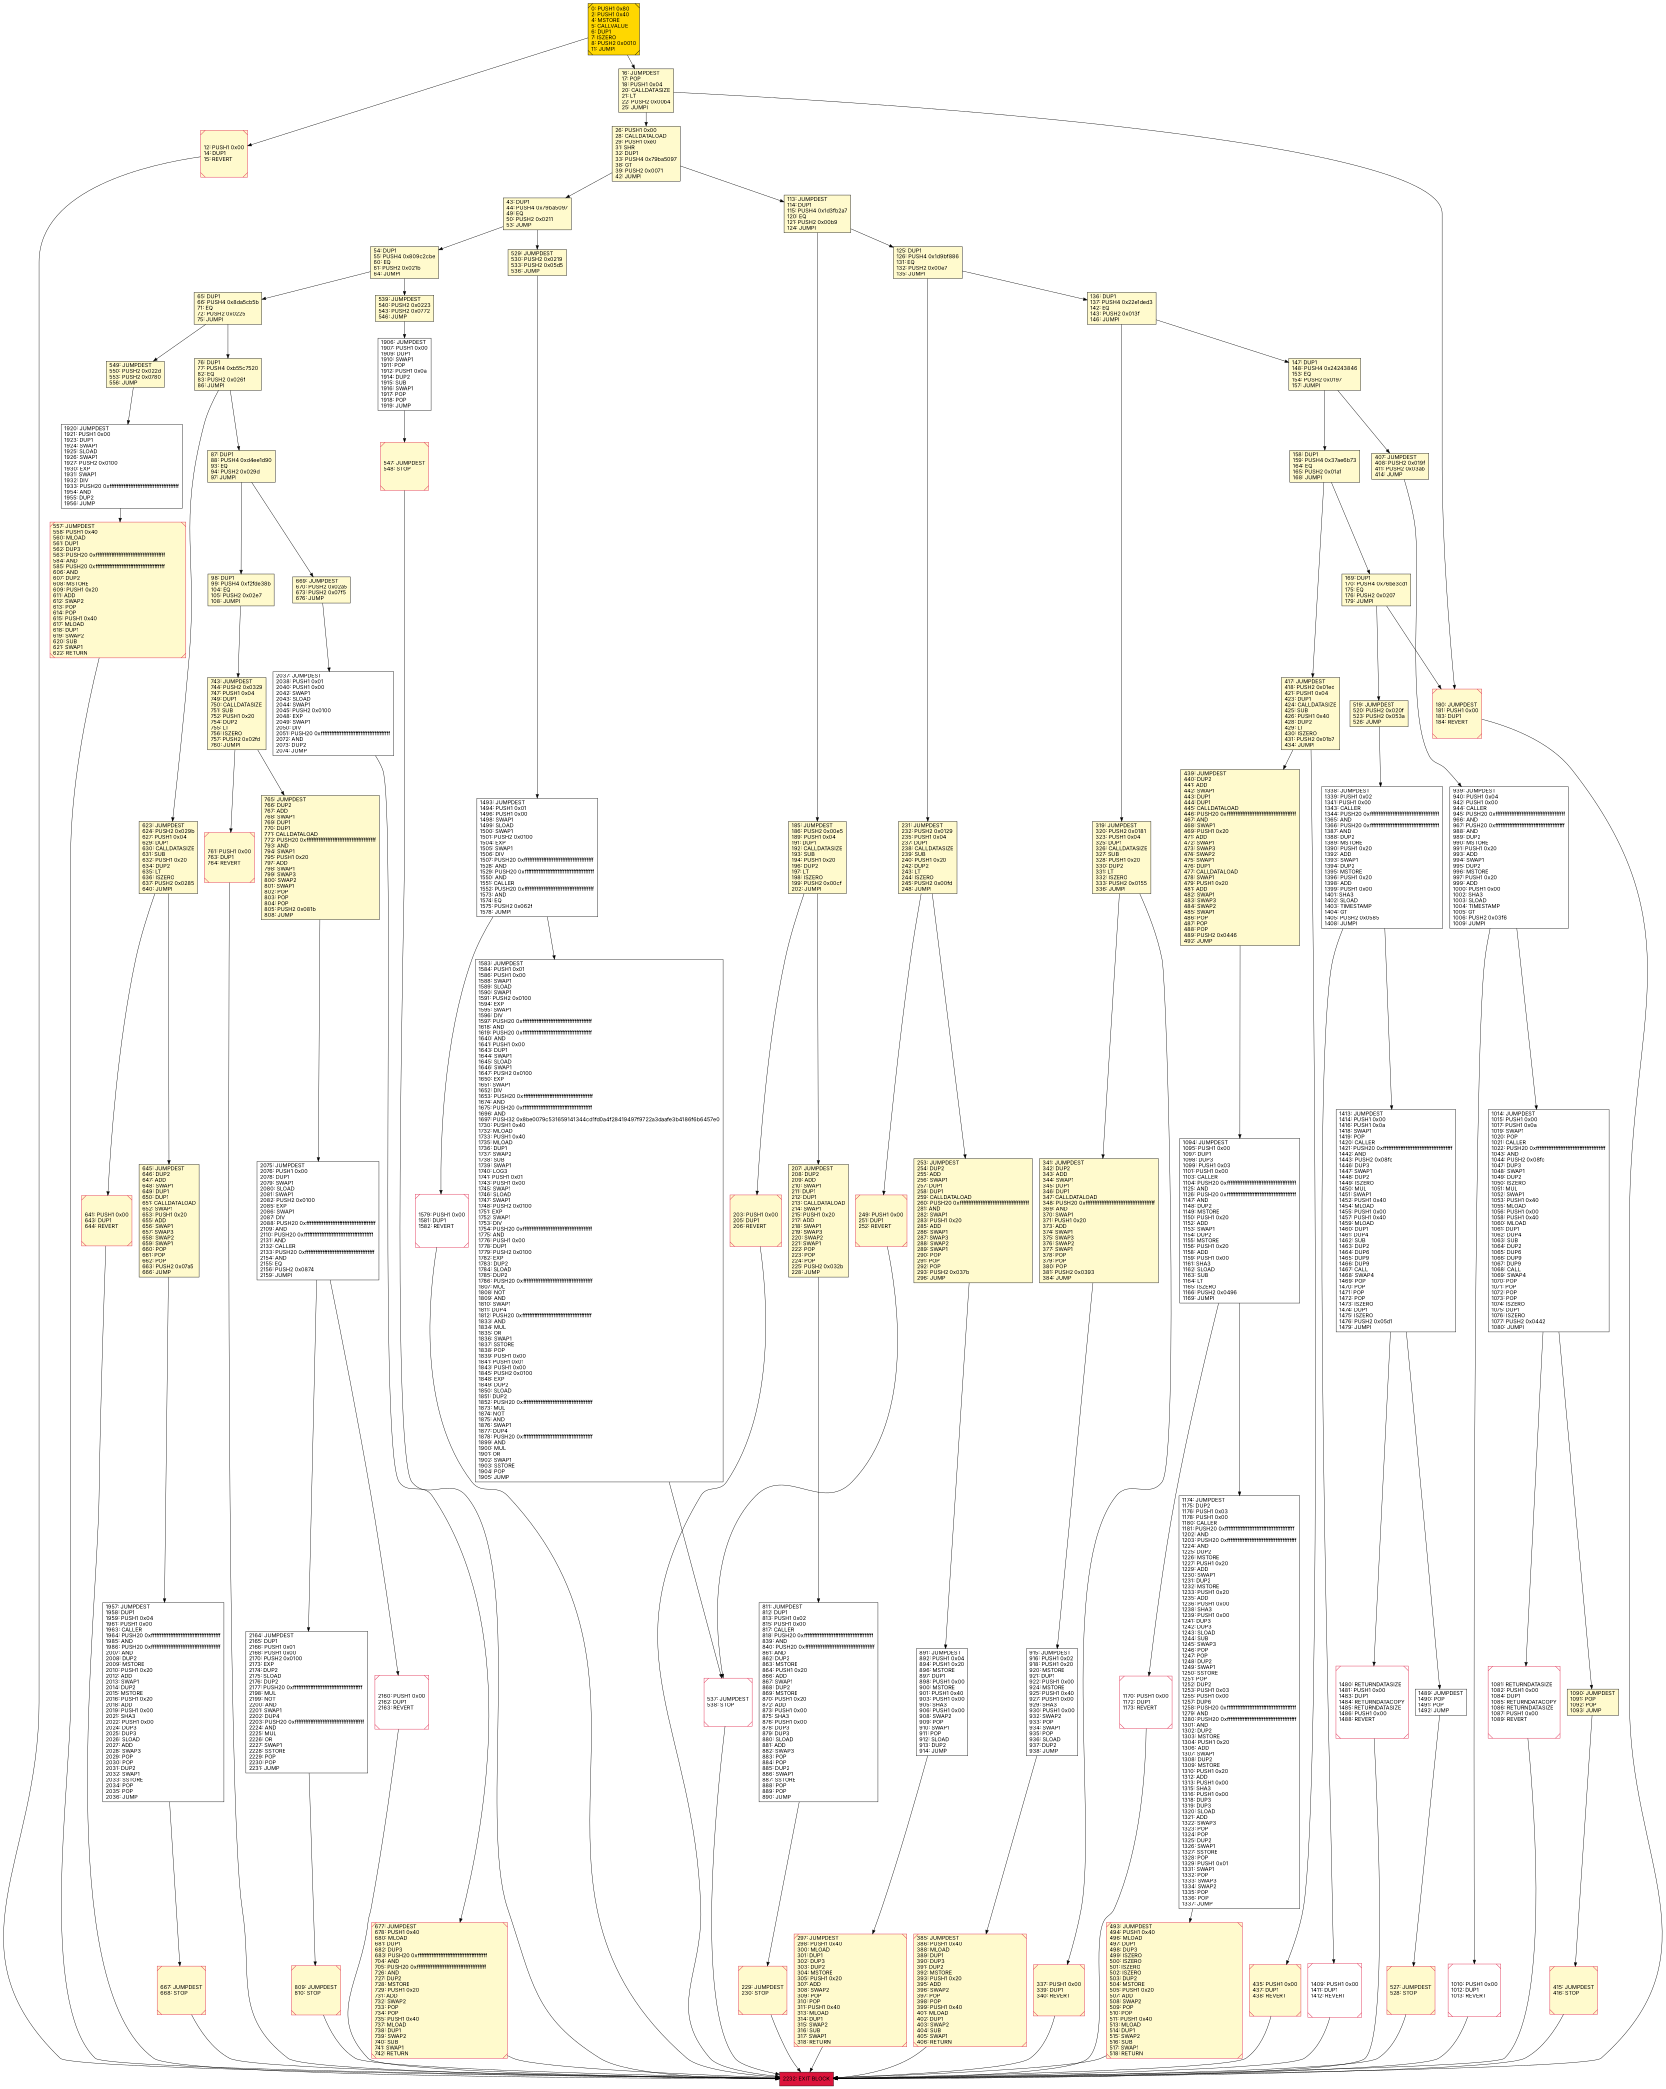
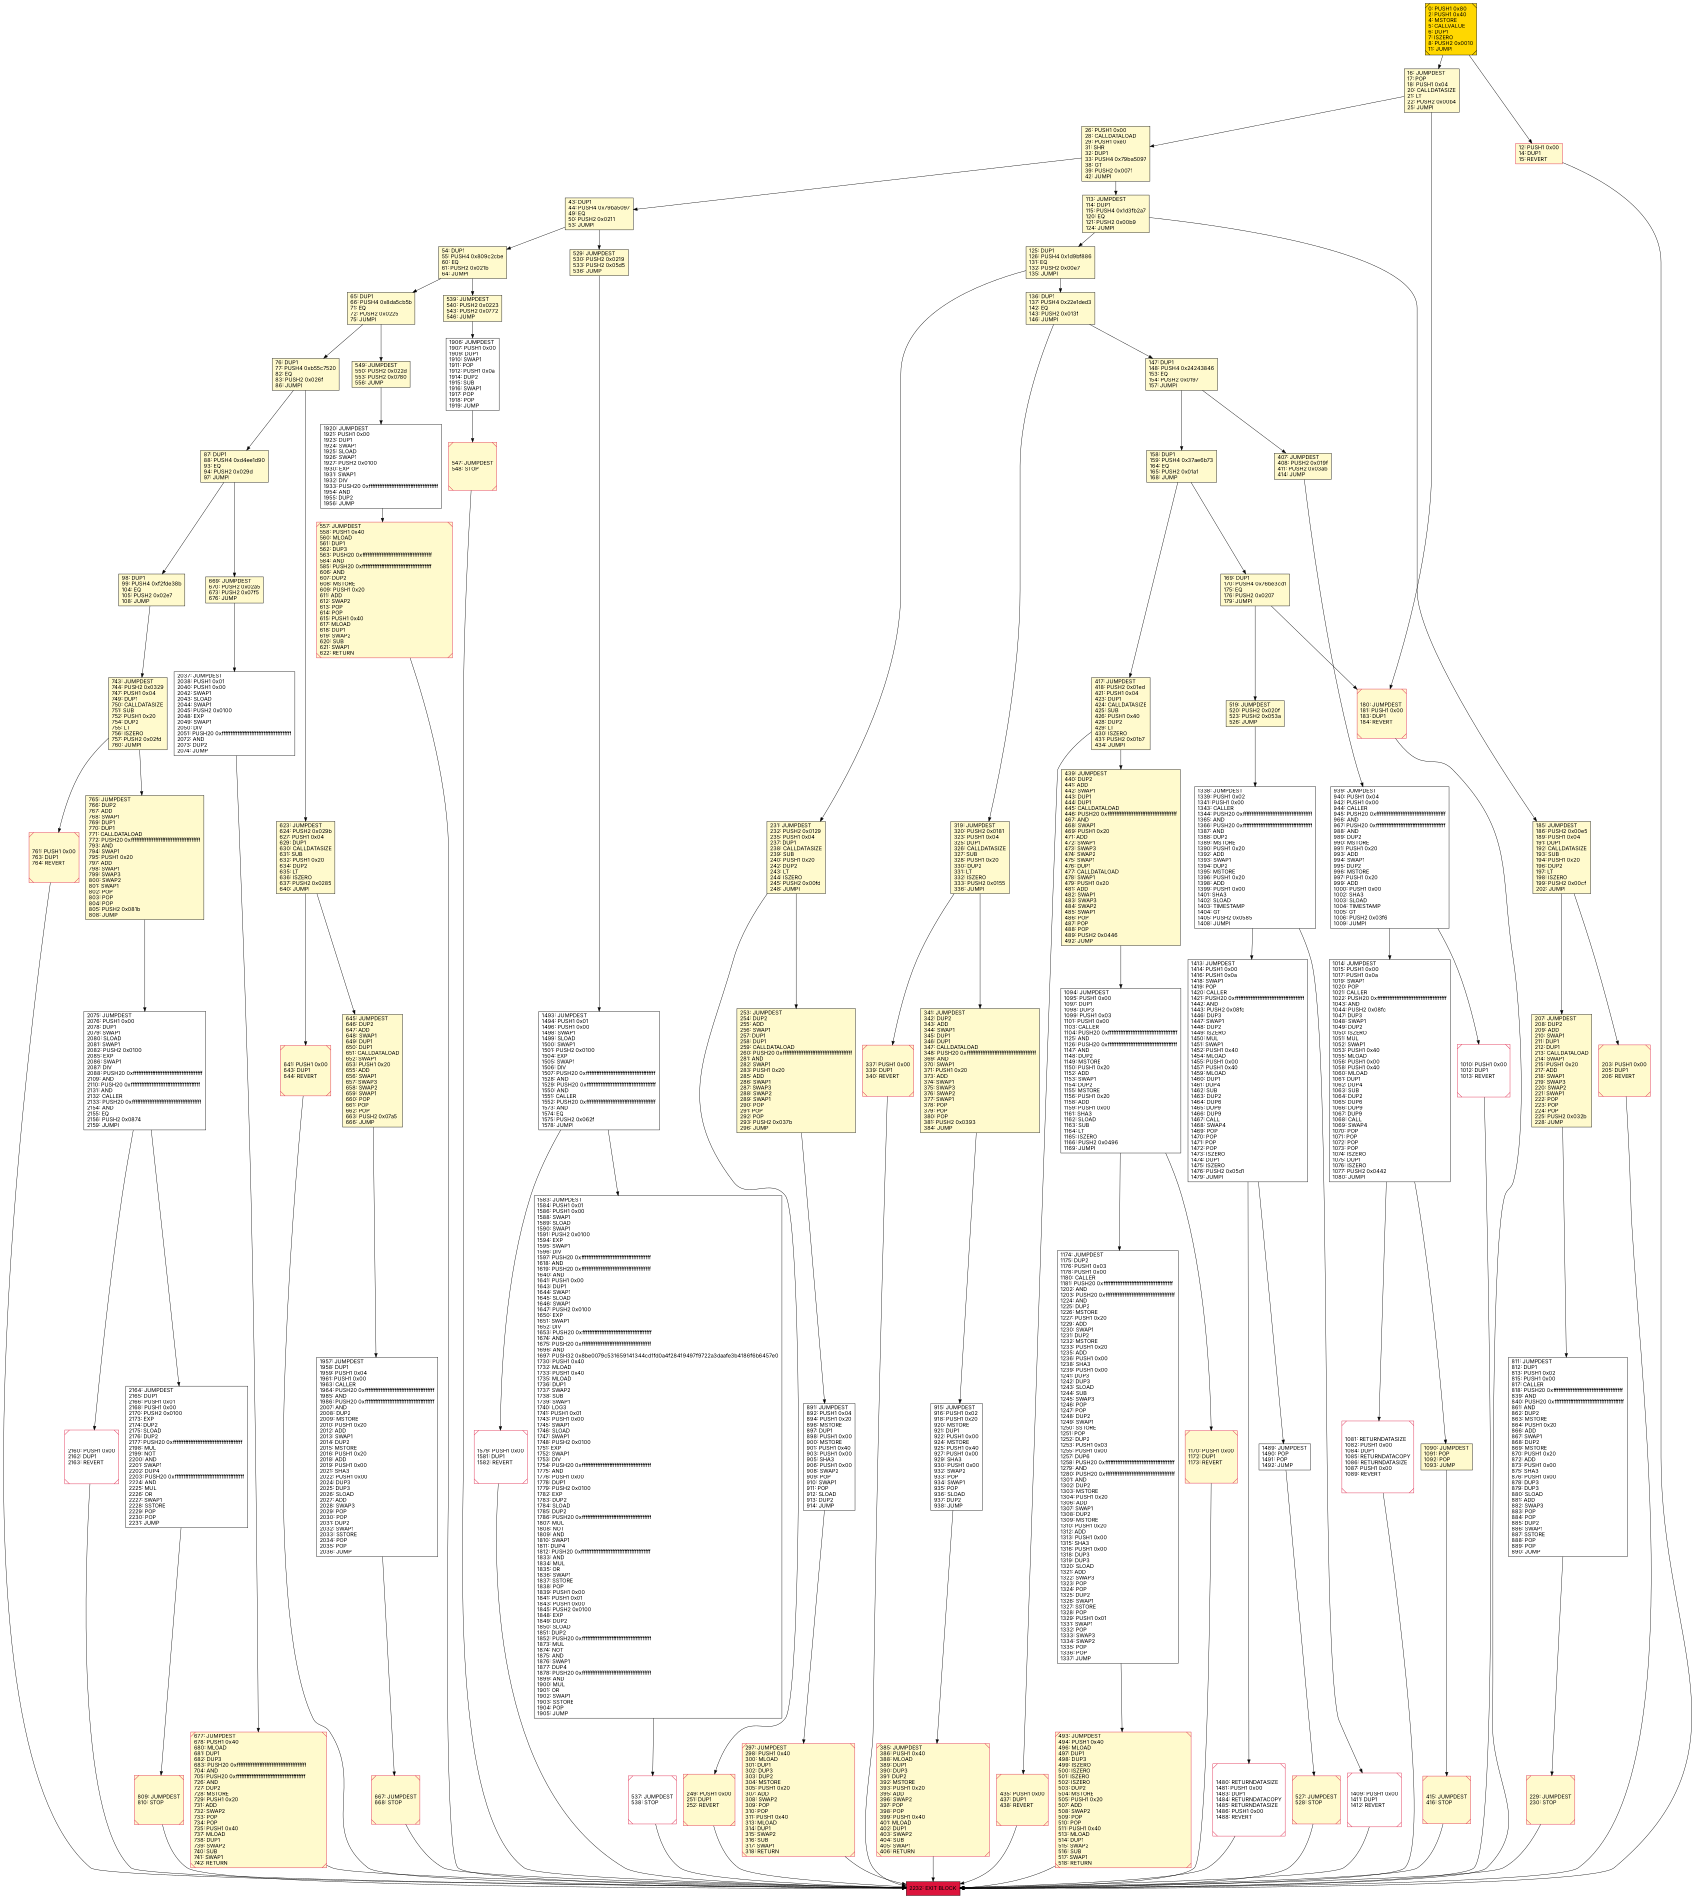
(224, 154) -> (1539, 154)
(833, 1492) -> (795, 1879)
(1146, 1702) -> (1211, 1457)
